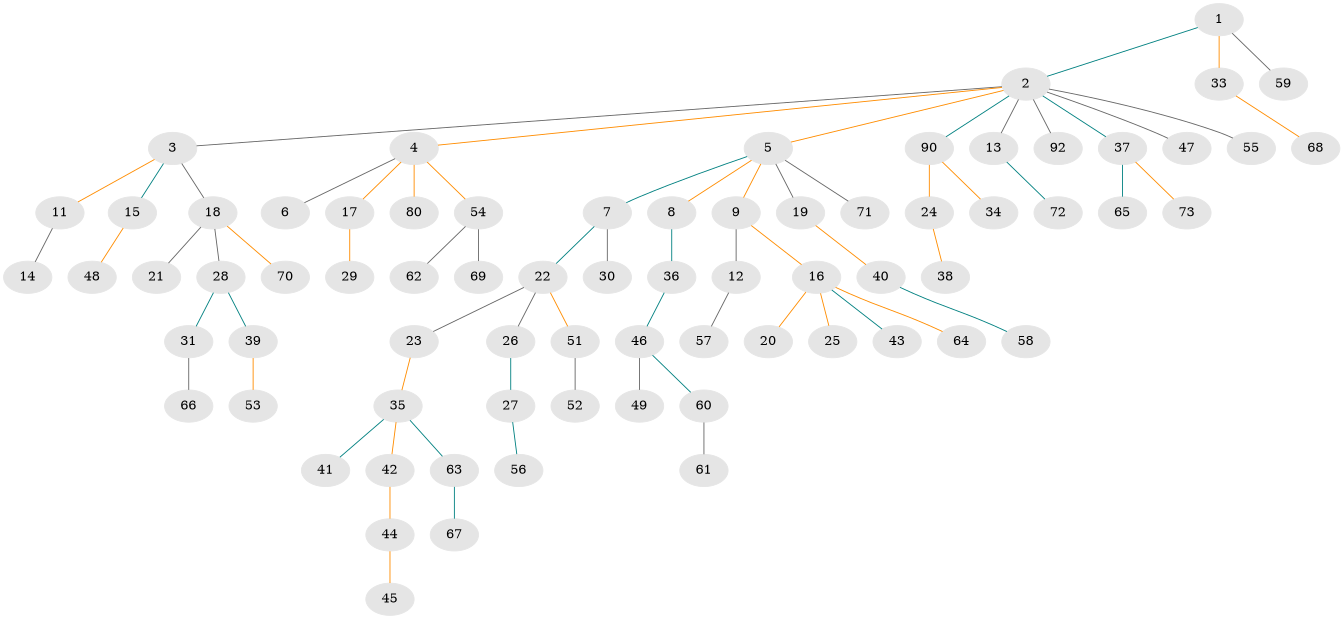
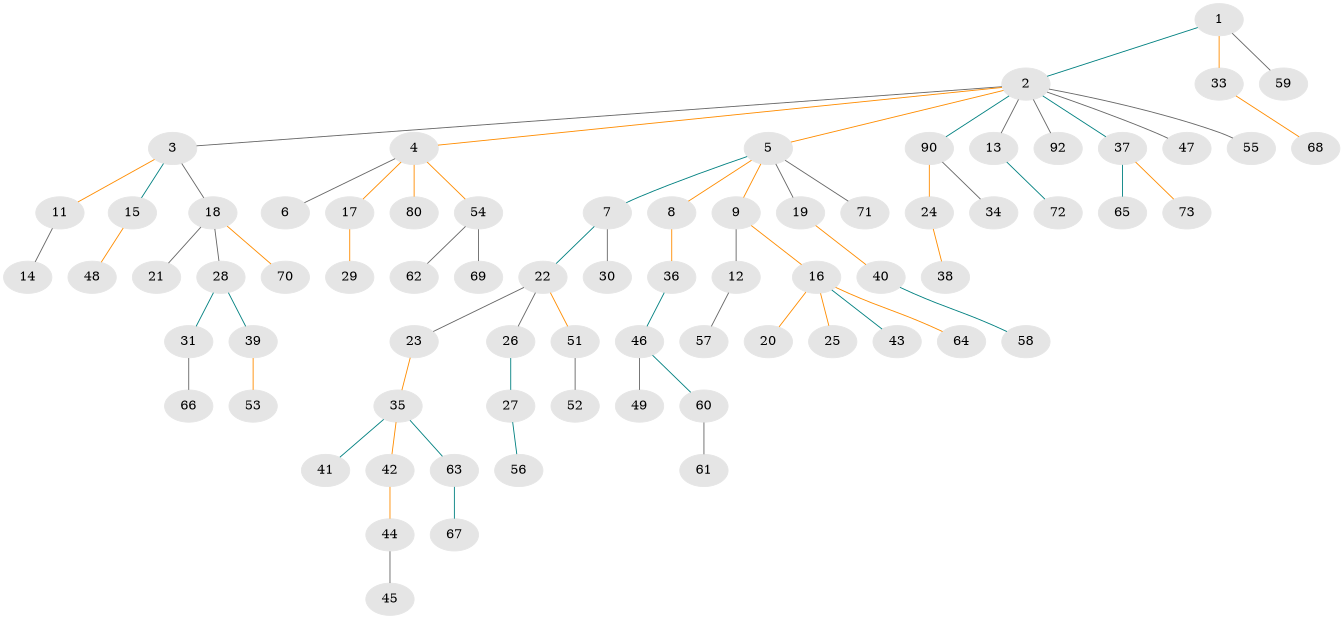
(961, 181) -> (961, 181)
(672, 245) -> (672, 245)
(390, 567) -> (390, 567)
